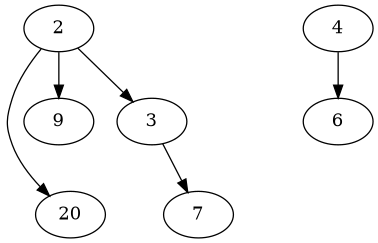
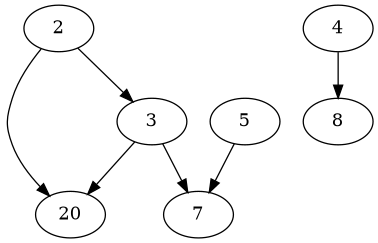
(59, 122) -> none
none -> (245, 122)
(338, 122) -> (338, 122)
none -> (116, 163)
